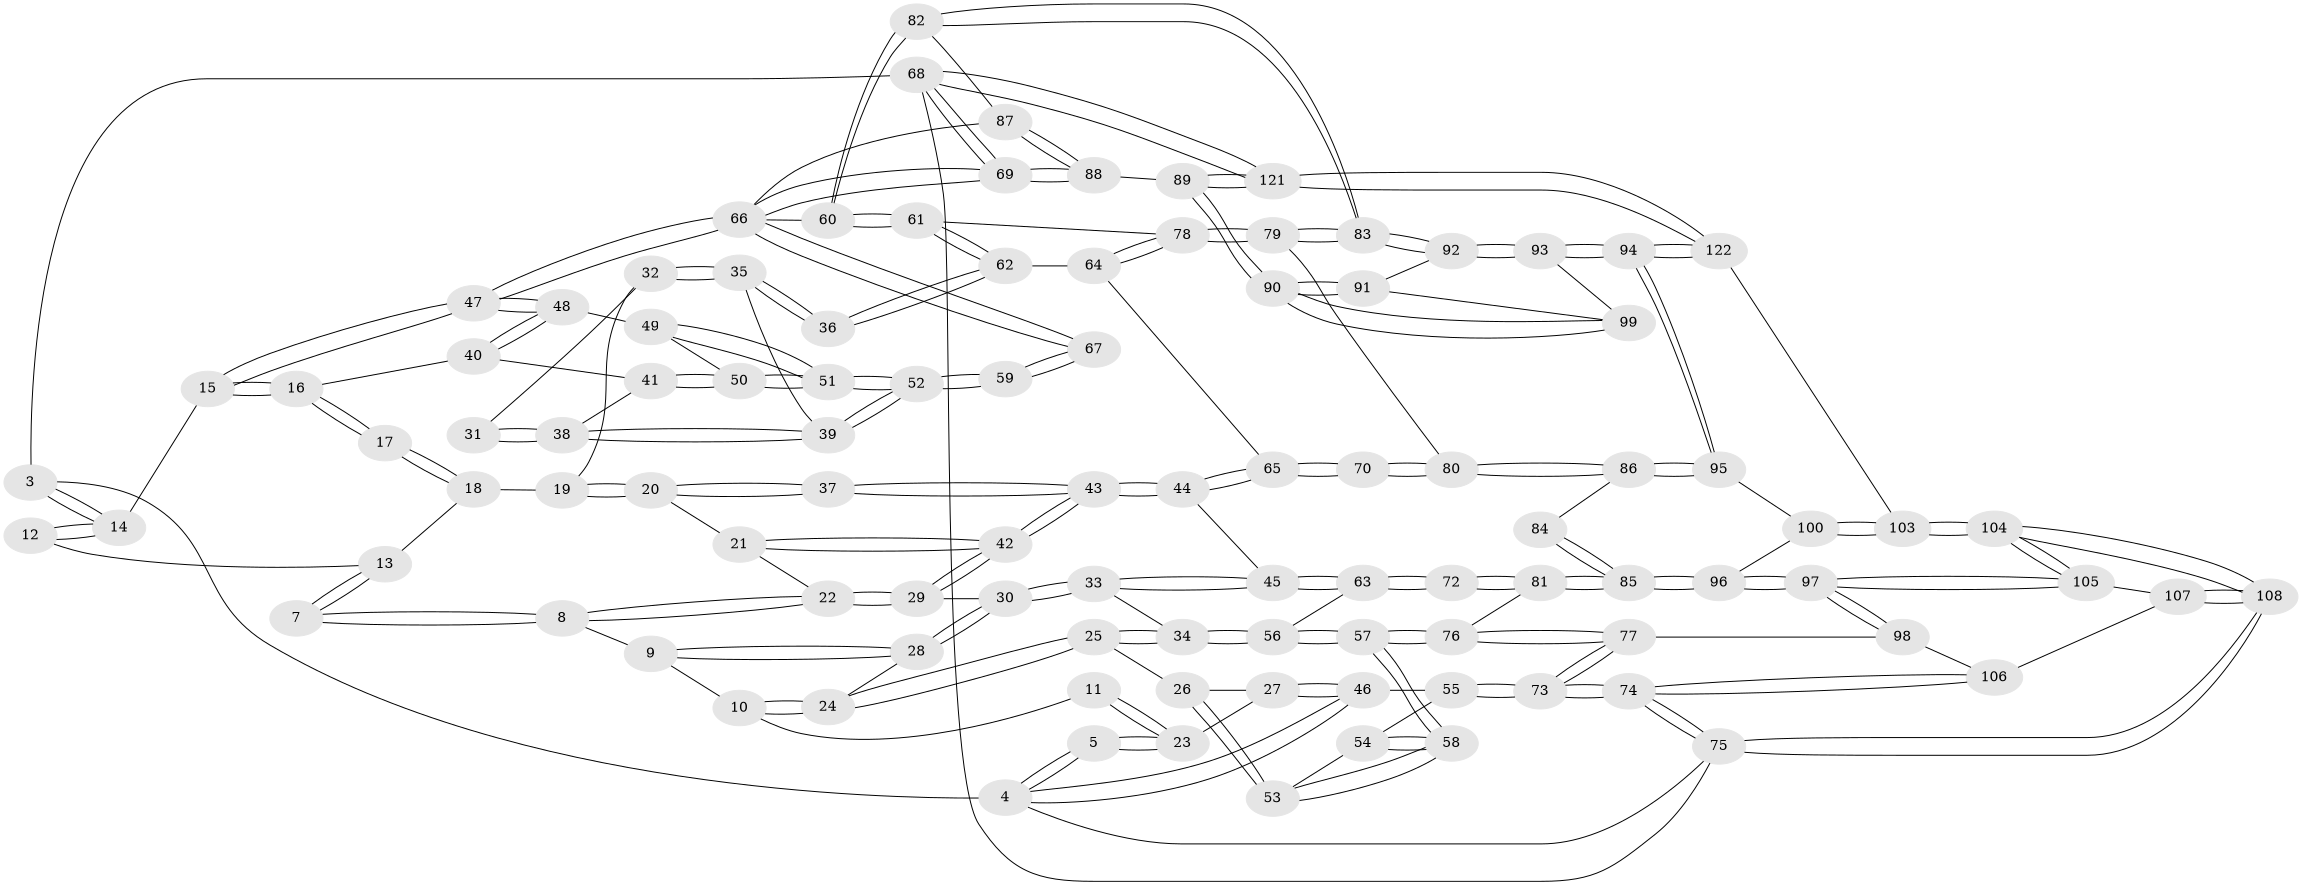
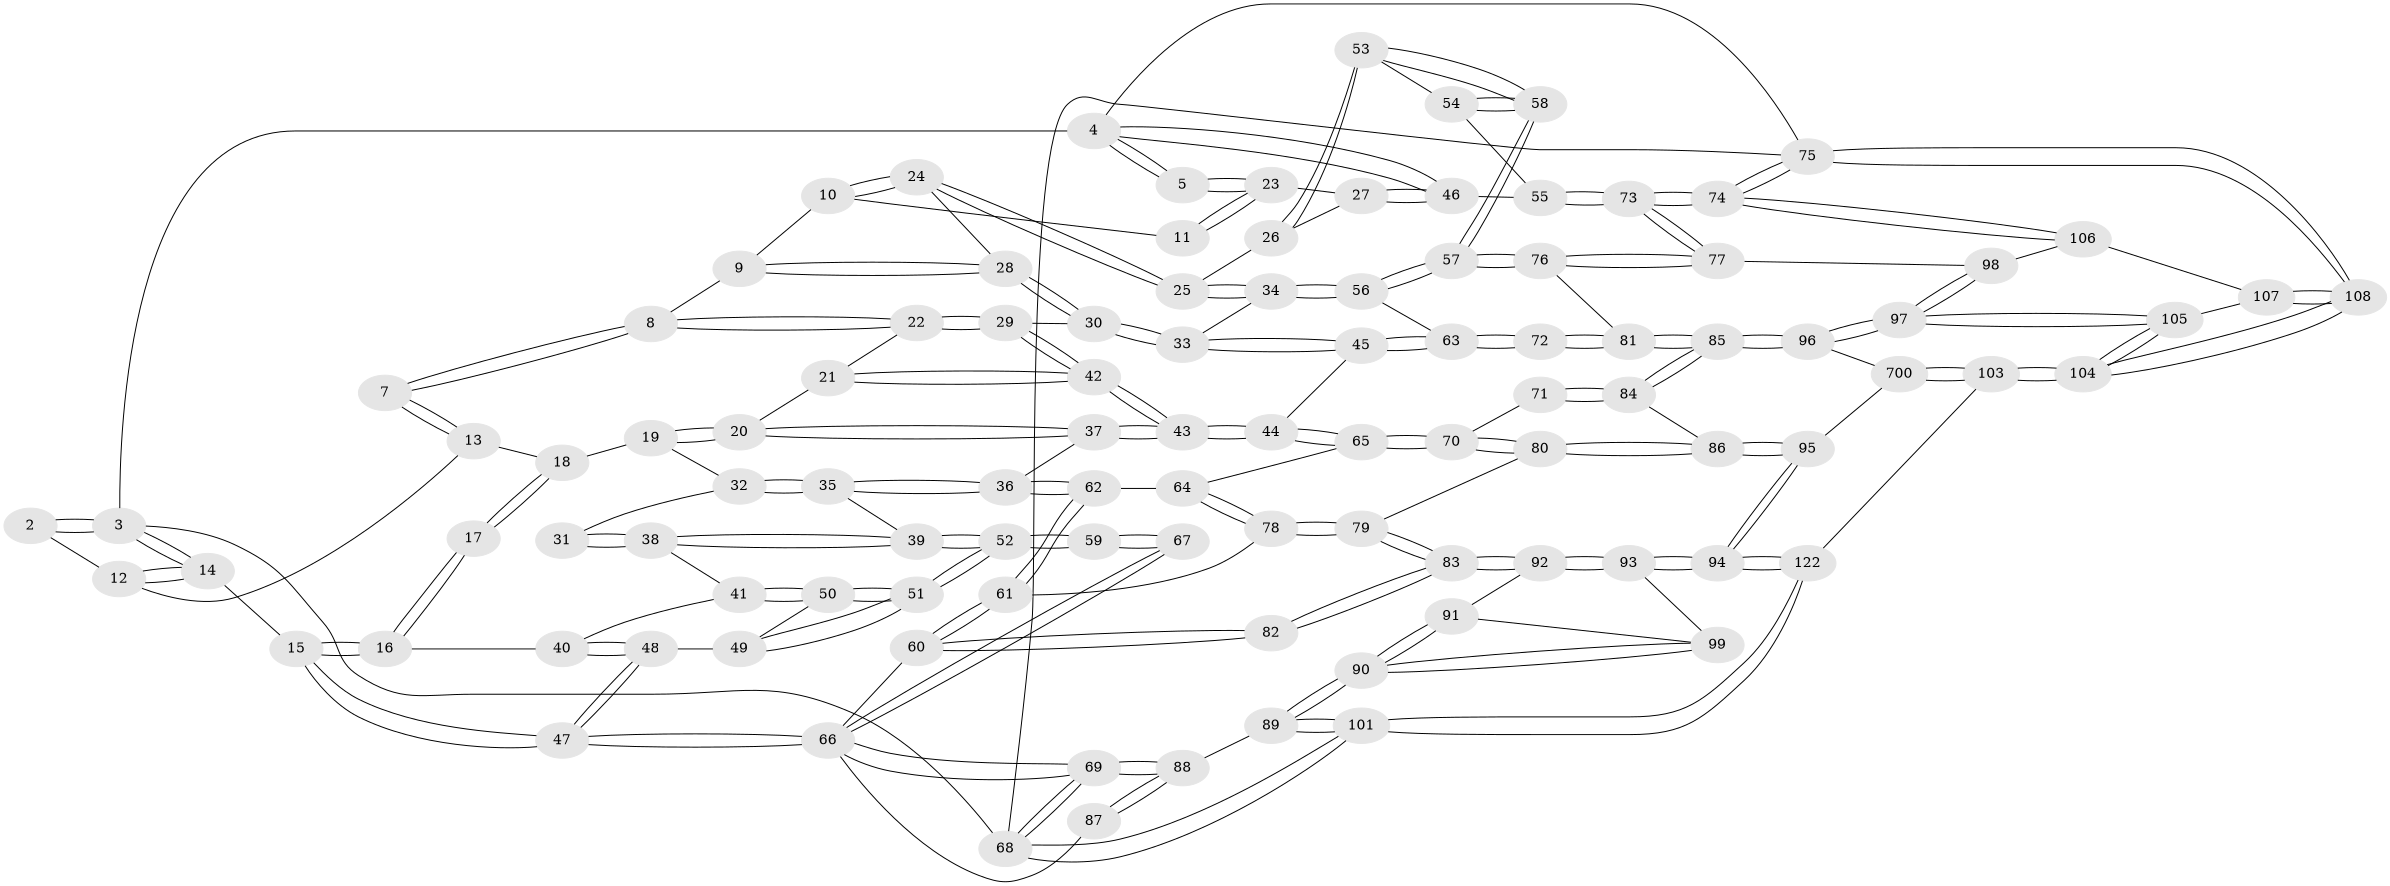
(958, 66) -> none
(1273, 181) -> (1361, 726)
none -> (1540, 395)
none -> (1050, 460)
none -> (31, 526)
(1811, 529) -> (1900, 374)
